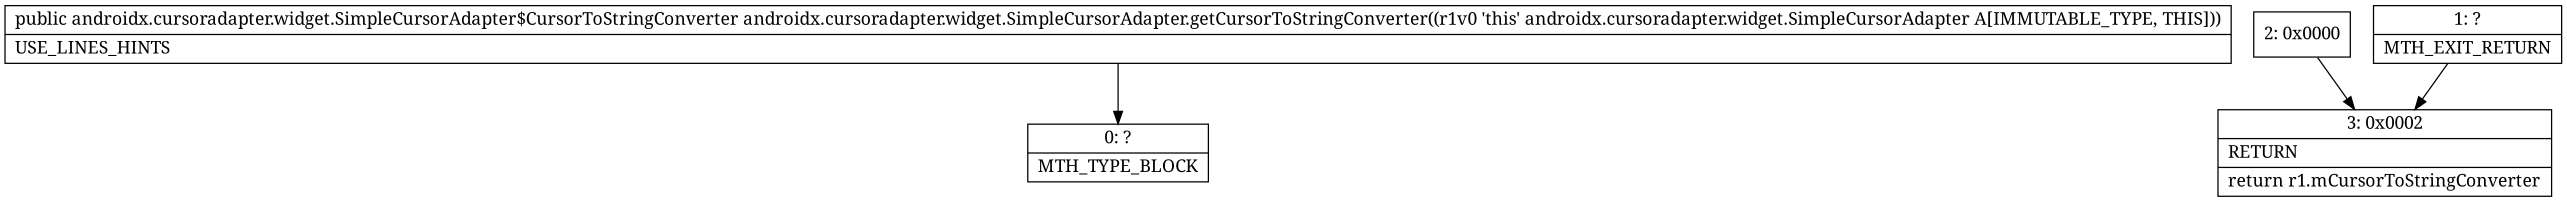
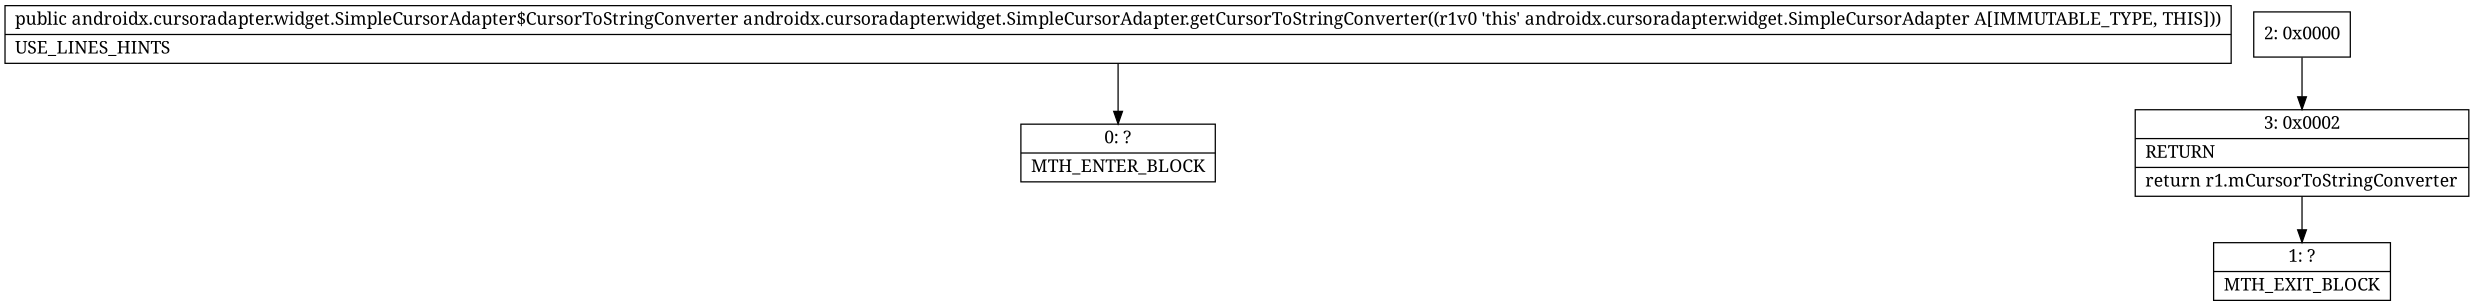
(2468, 48) -> (2302, 285)
(2435, 81) -> (2302, 213)
(1118, 167) -> (1118, 167)
